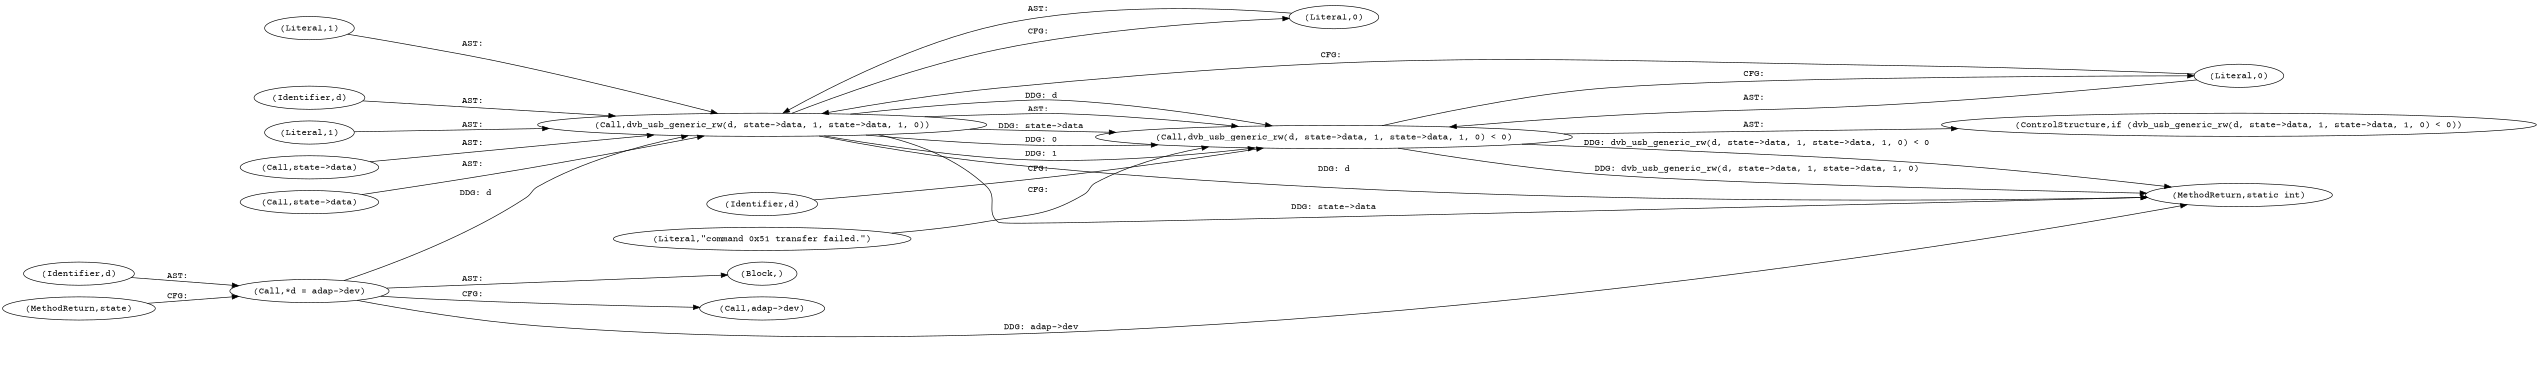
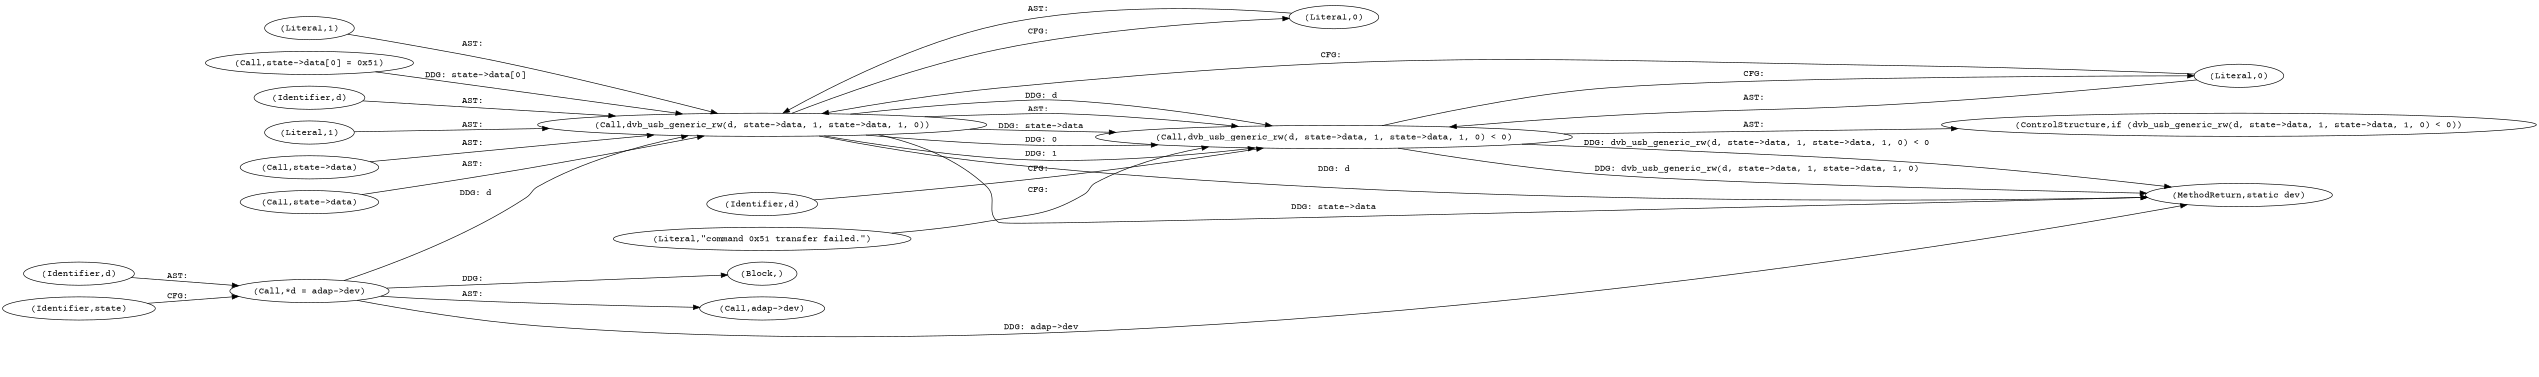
none -> (309, 63)
(2239, 195) -> (2239, 195)
(476, 278) -> (476, 278)
(476, 294) -> (476, 294)
(79, 308) -> (79, 308)
